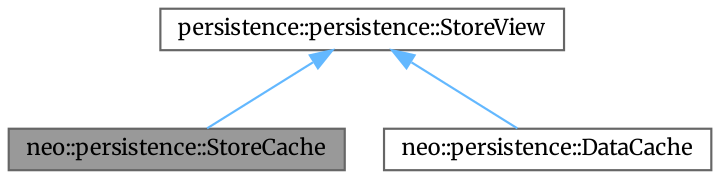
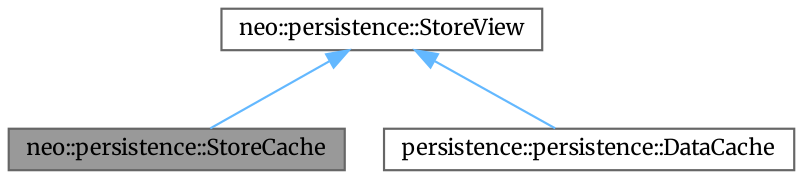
(362, 29) -> (382, 29)
(548, 149) -> (589, 149)
